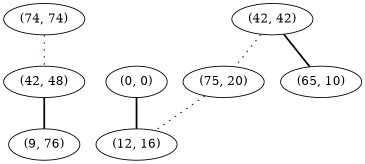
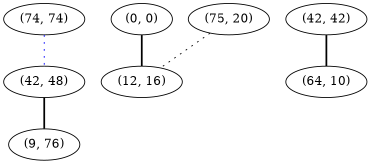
(248, 51) -> none
(321, 82) -> (326, 82)
